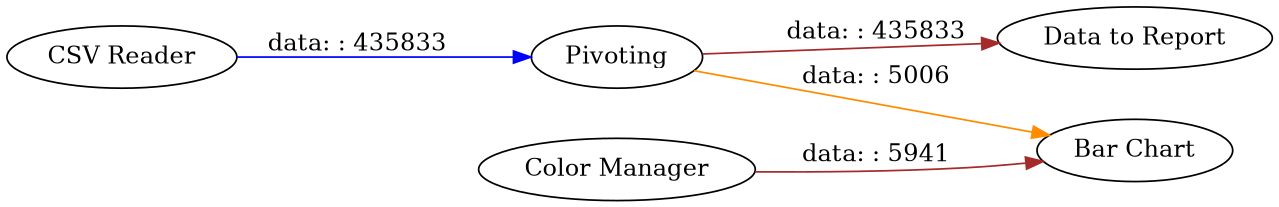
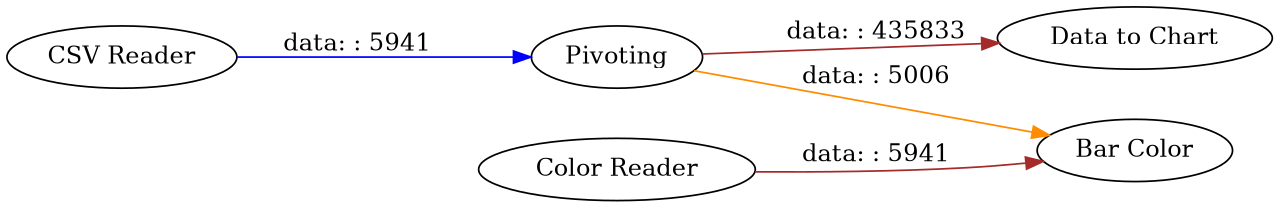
(1135, 38) -> (1135, 38)
(358, 44) -> (358, 44)
(1135, 150) -> (1135, 150)
(617, 169) -> (617, 169)
